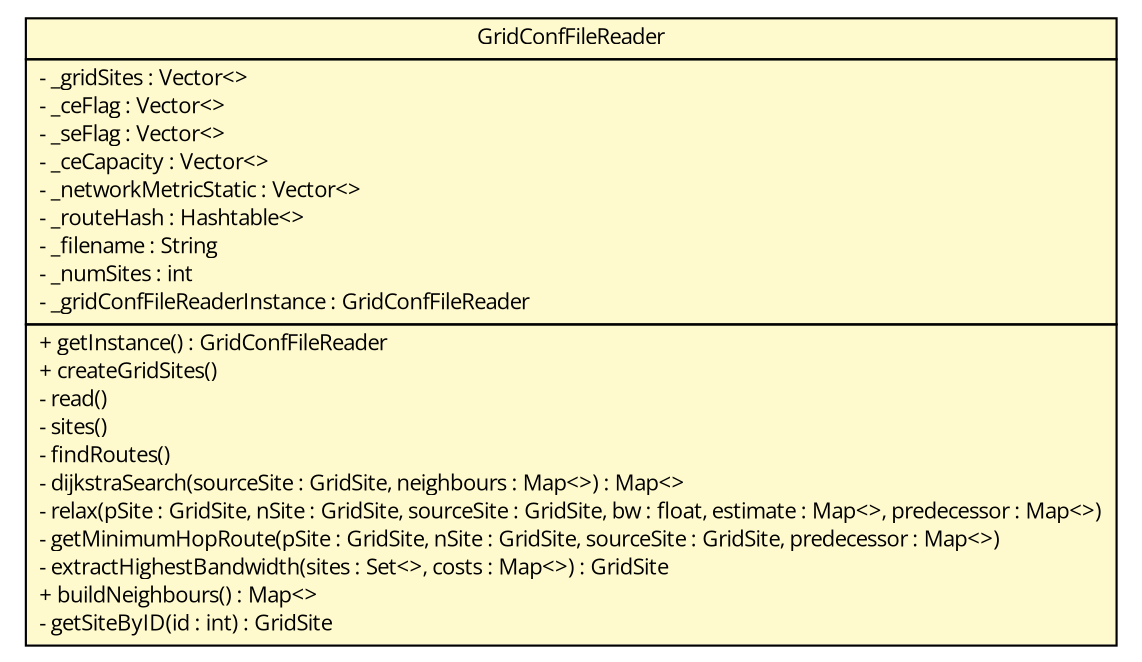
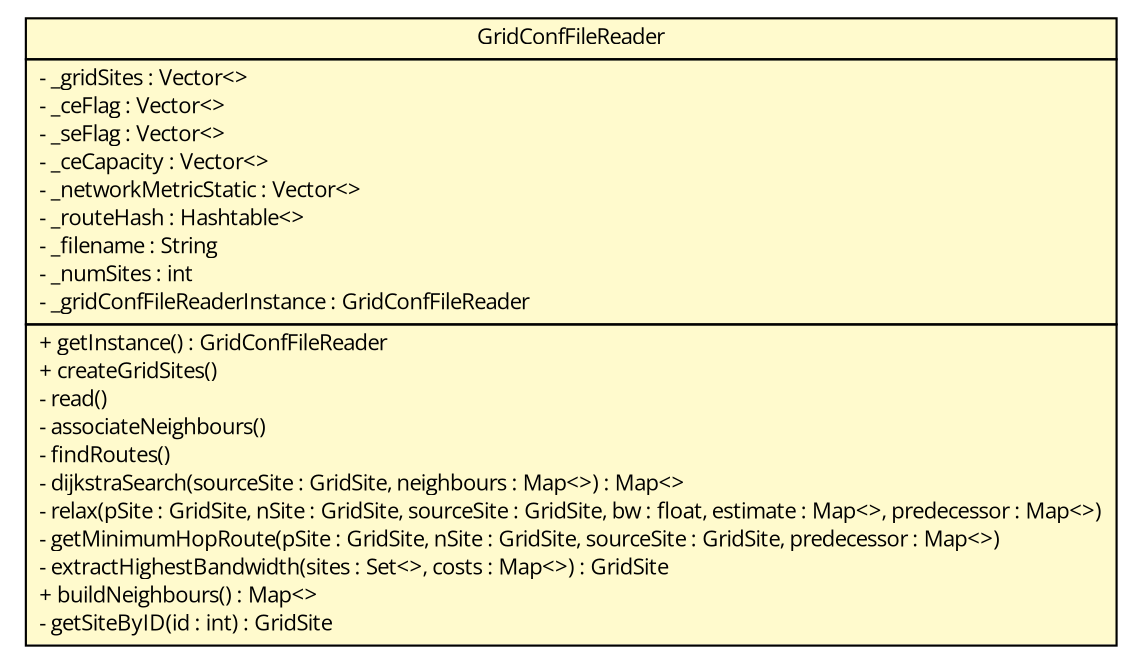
(74, 428) -> (153, 428)
